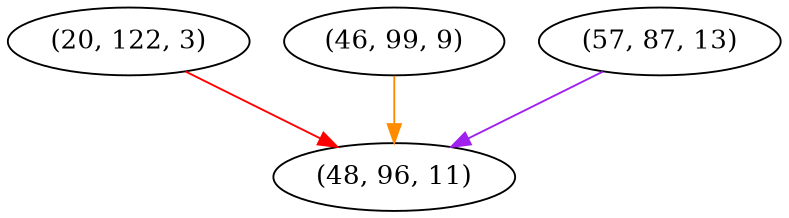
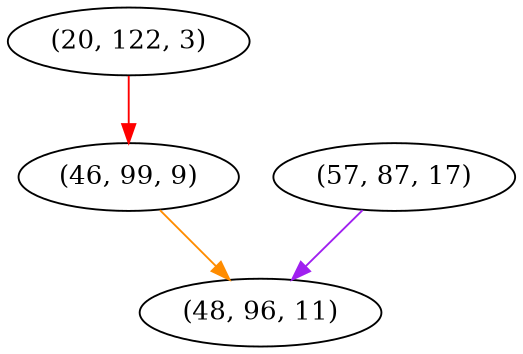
(660, 41) -> (394, 177)
(253, 105) -> (129, 100)
